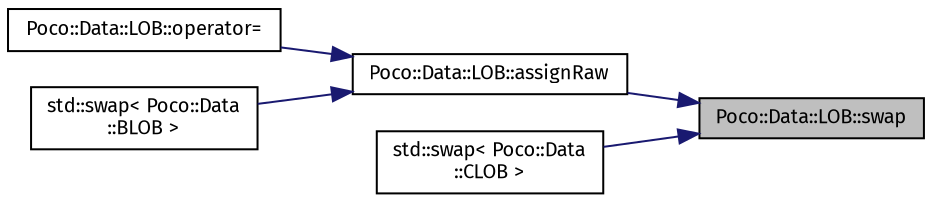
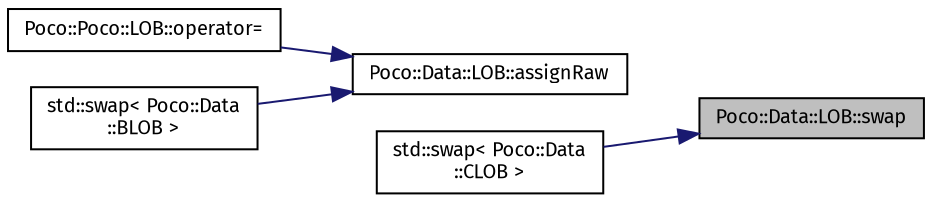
(144, 30) -> (144, 30)
(653, 97) -> none
